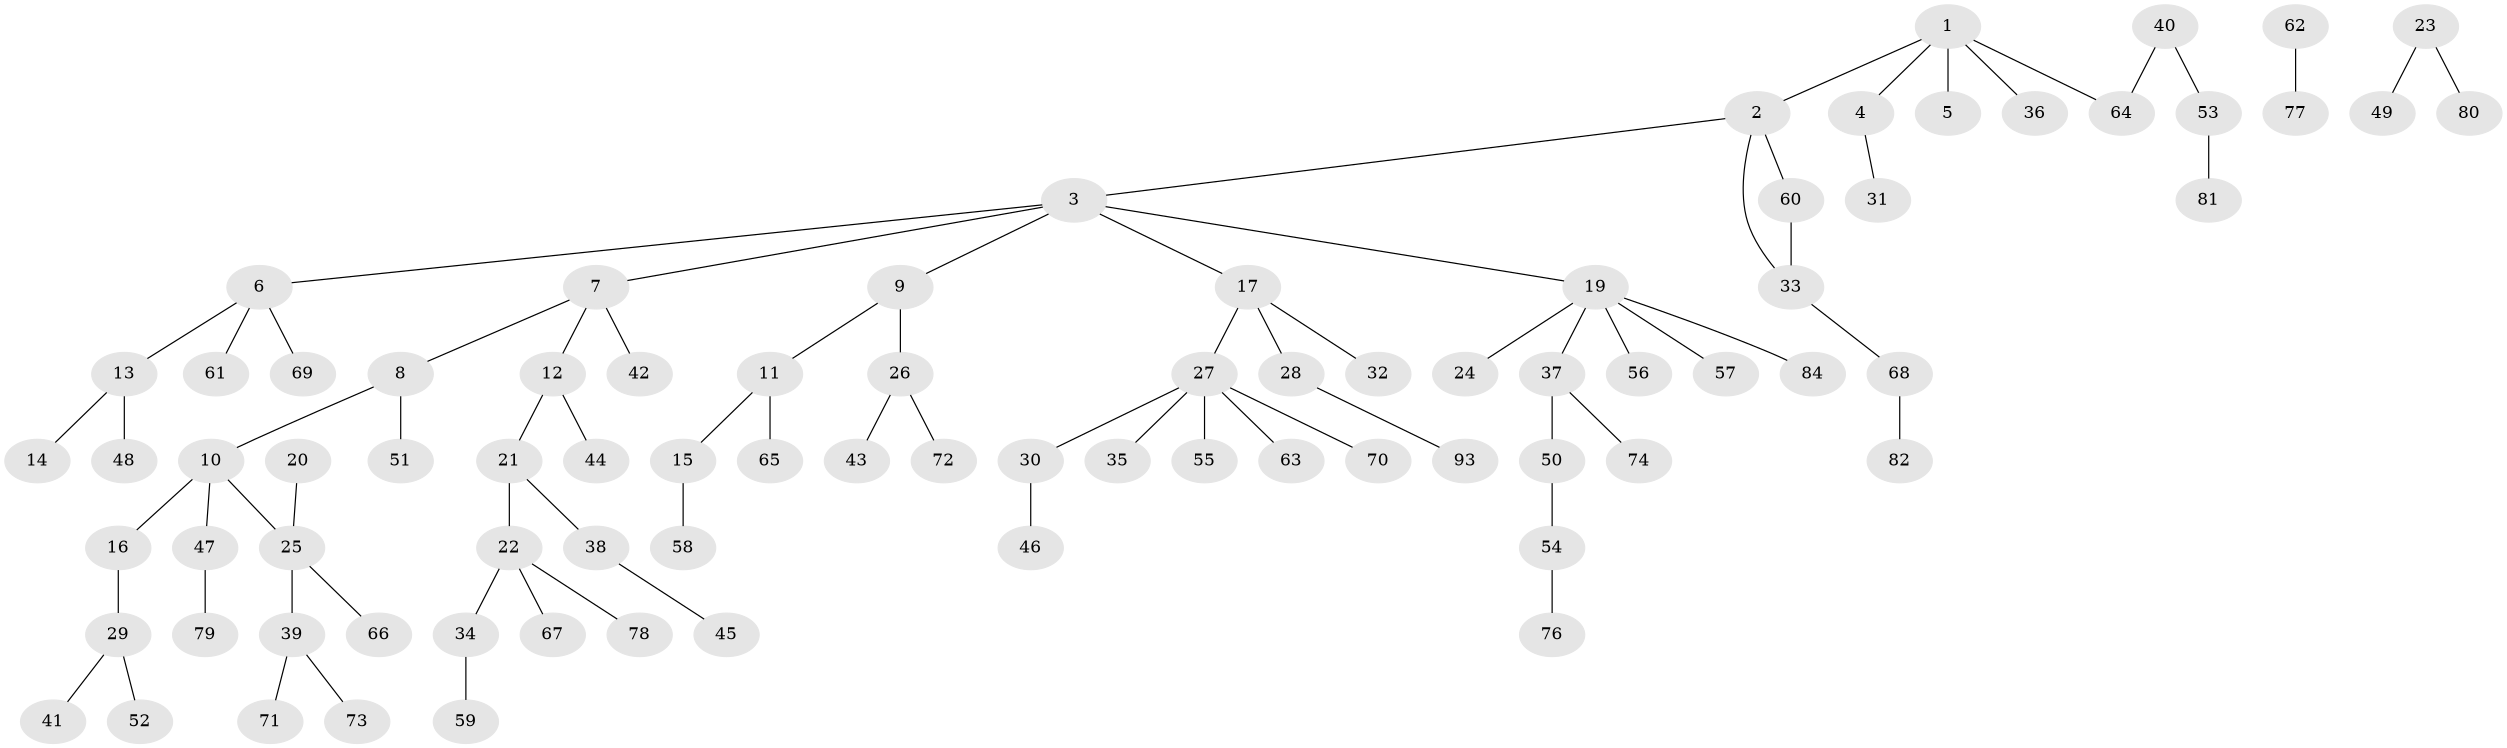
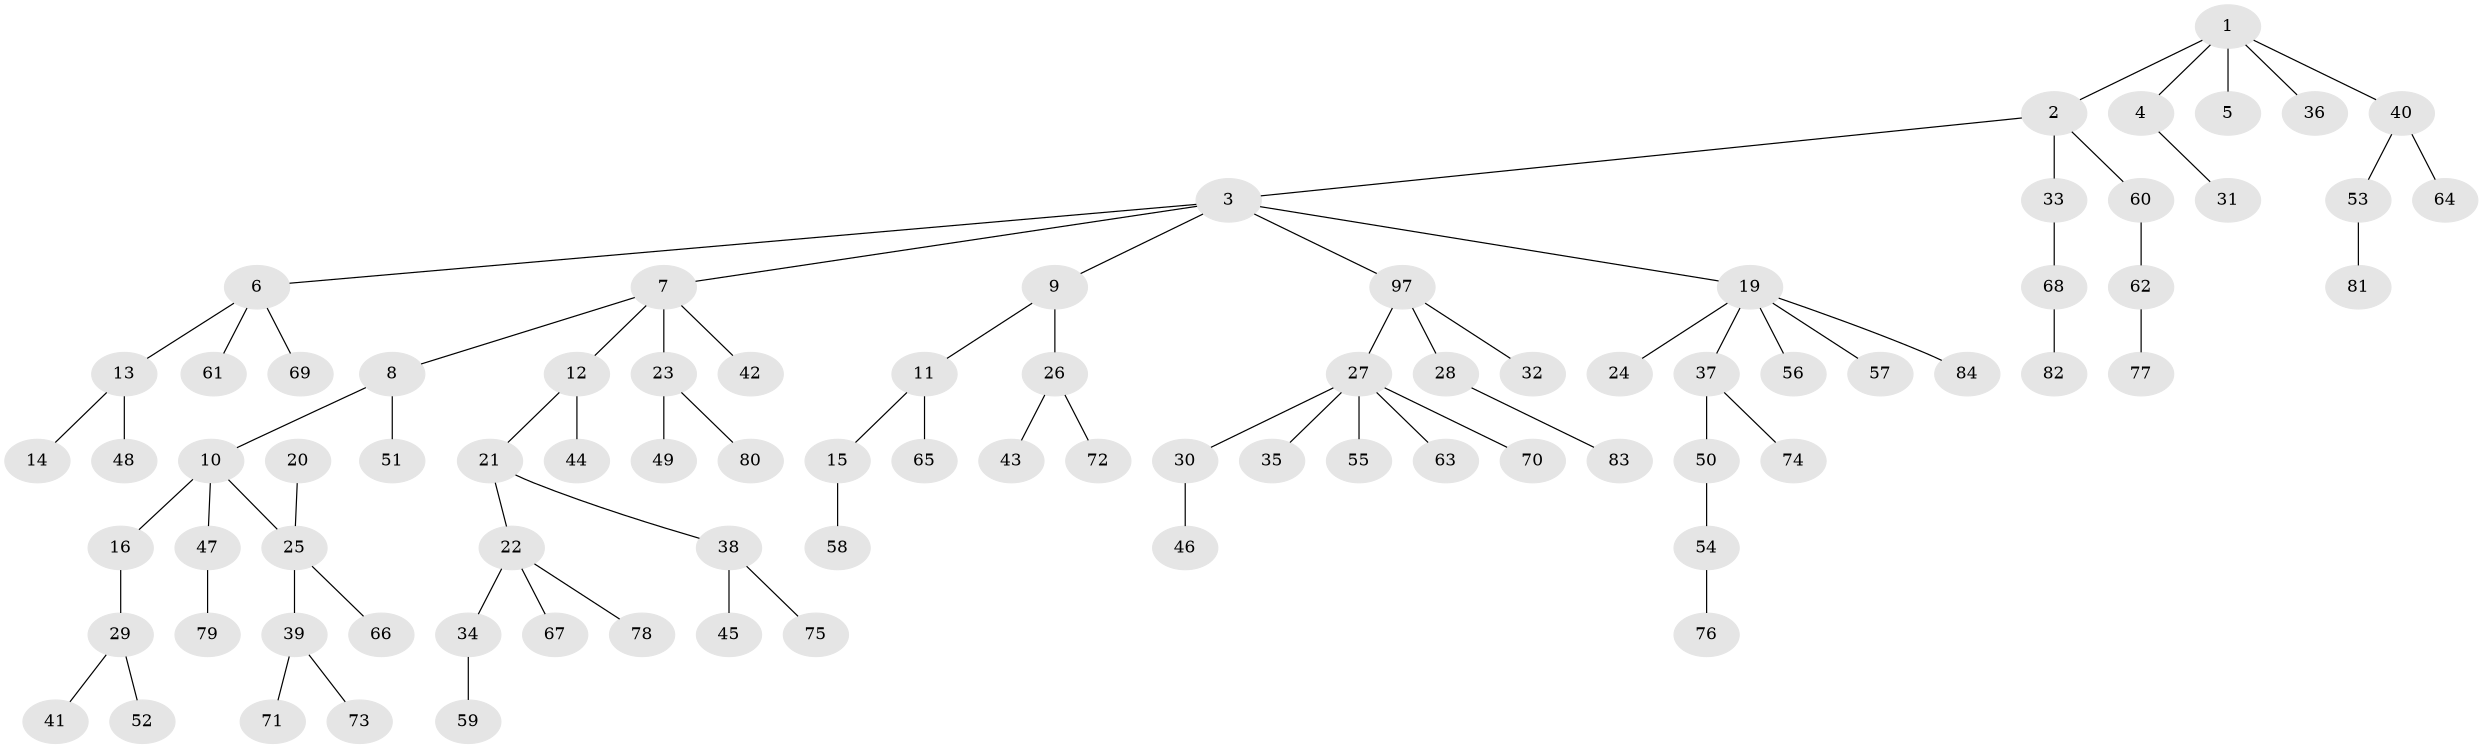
(2035, 70) -> (2315, 70)
(1791, 244) -> (2141, 244)
(1248, 287) -> (1402, 287)
none -> (664, 331)
(1465, 461) -> (1620, 461)
none -> (816, 635)
